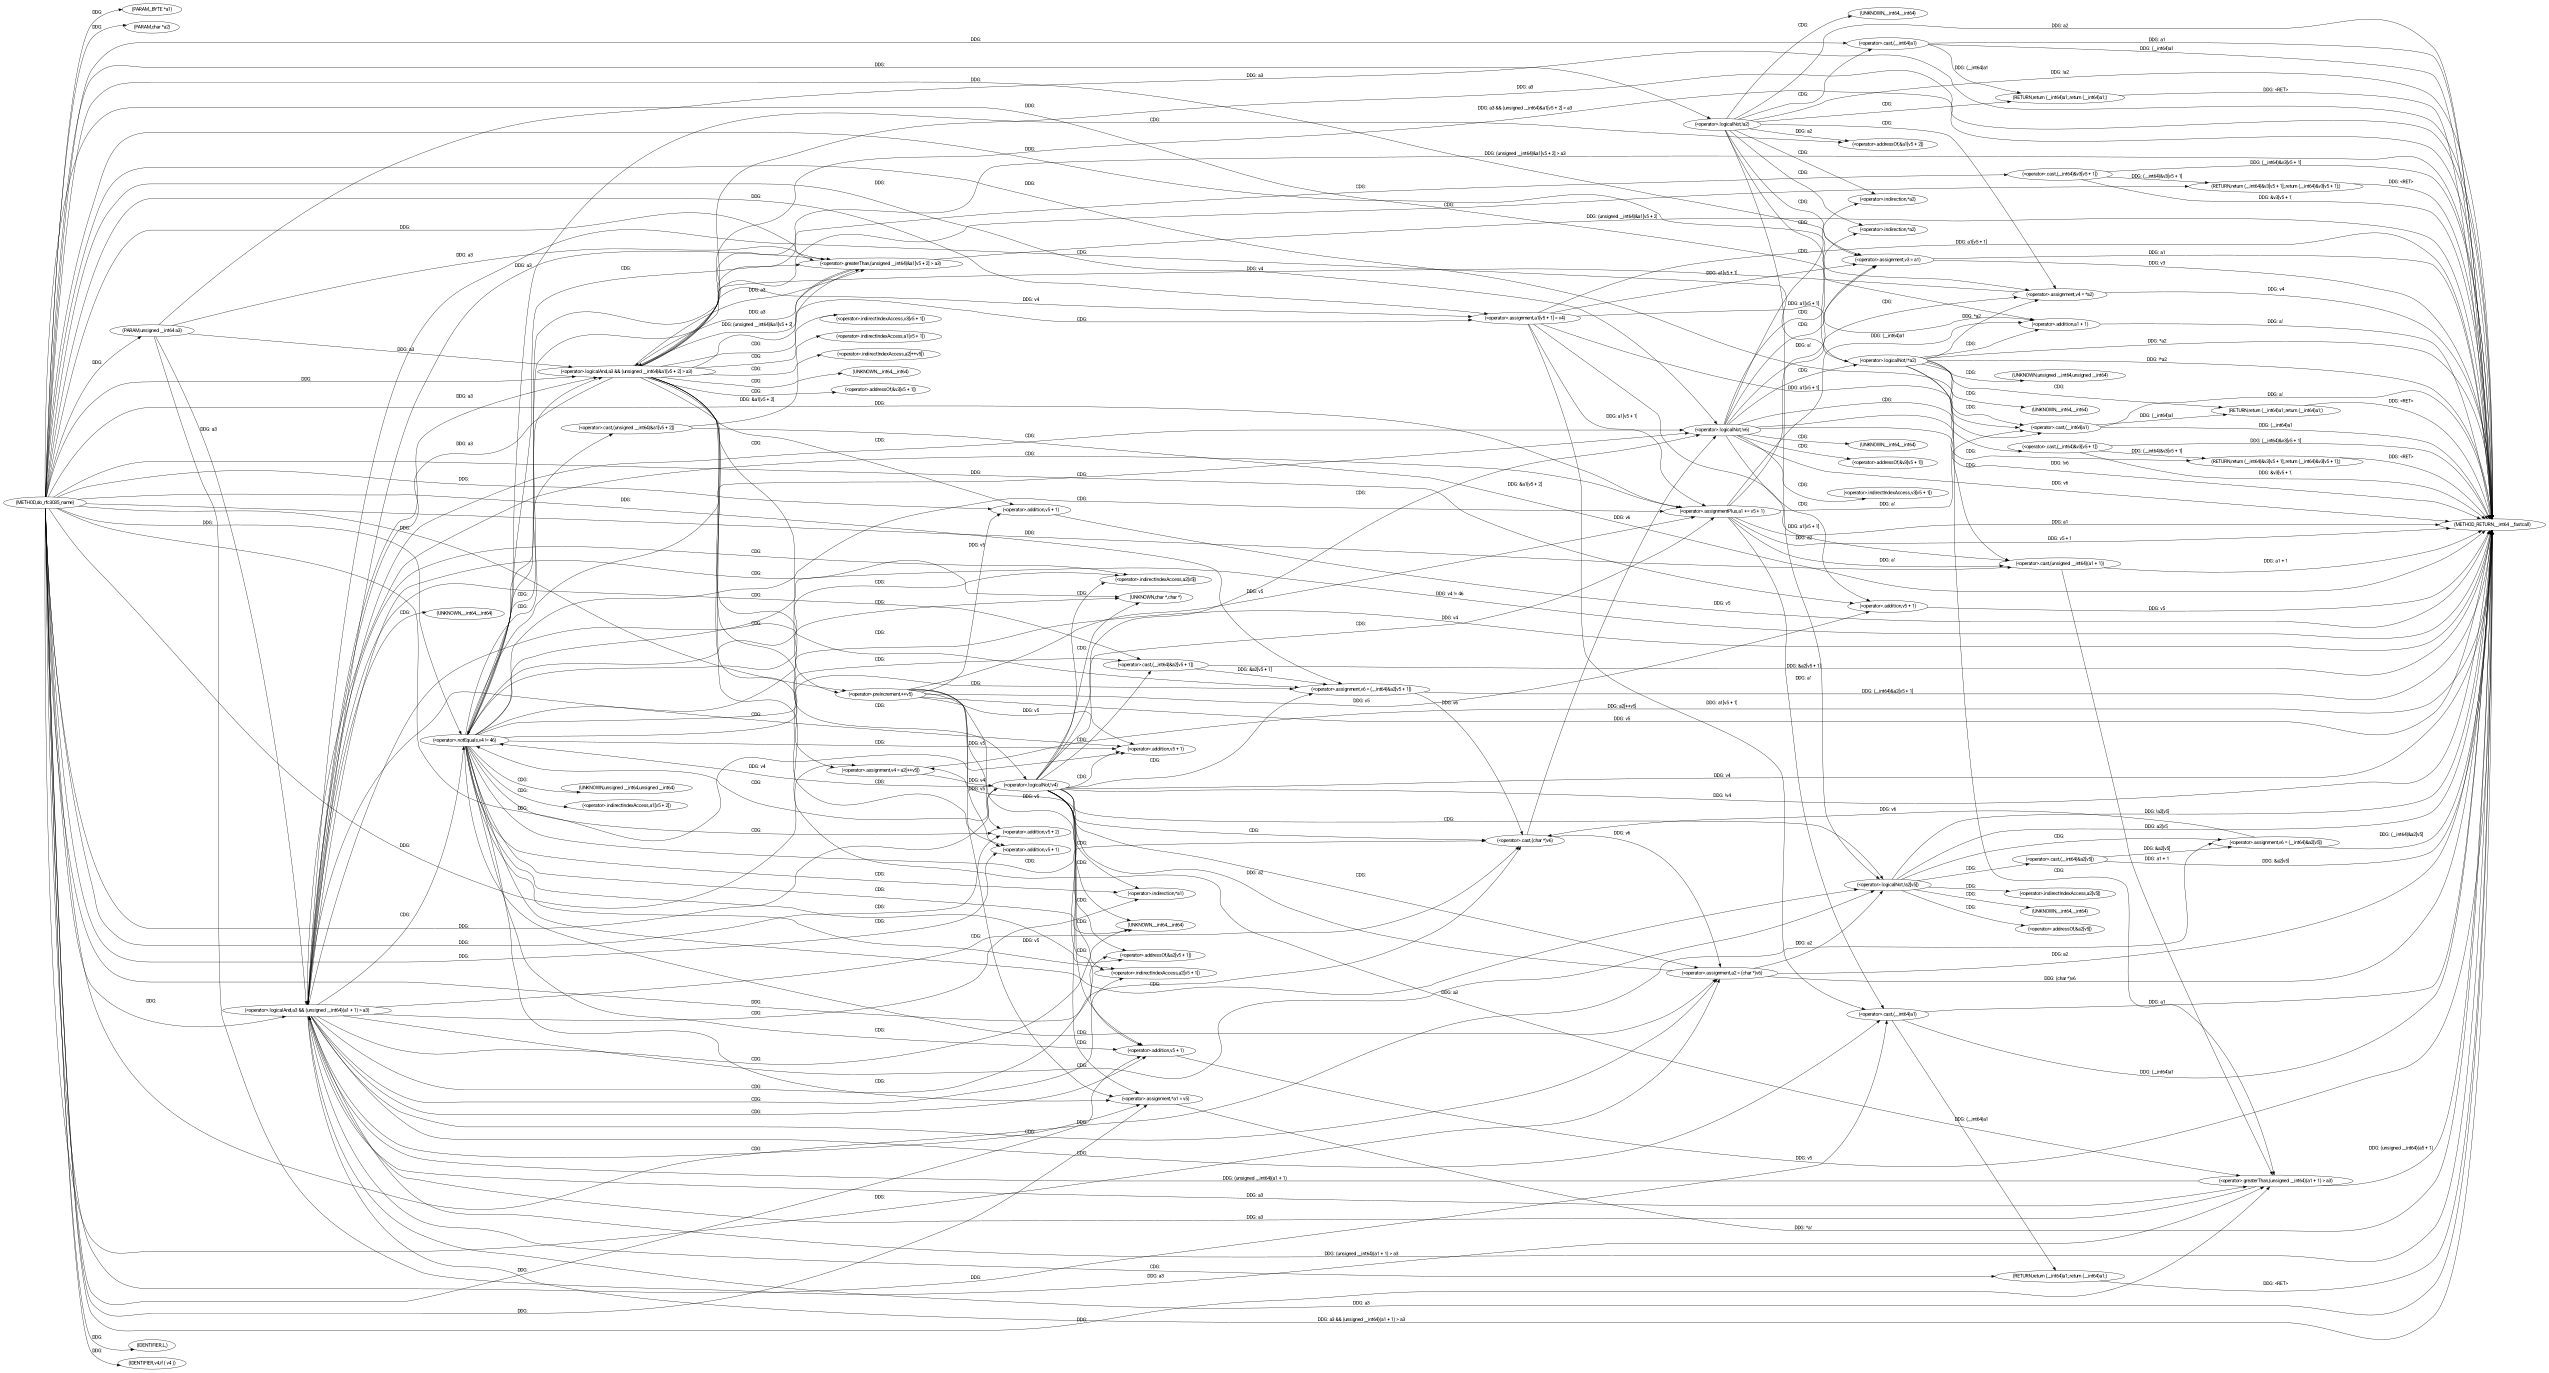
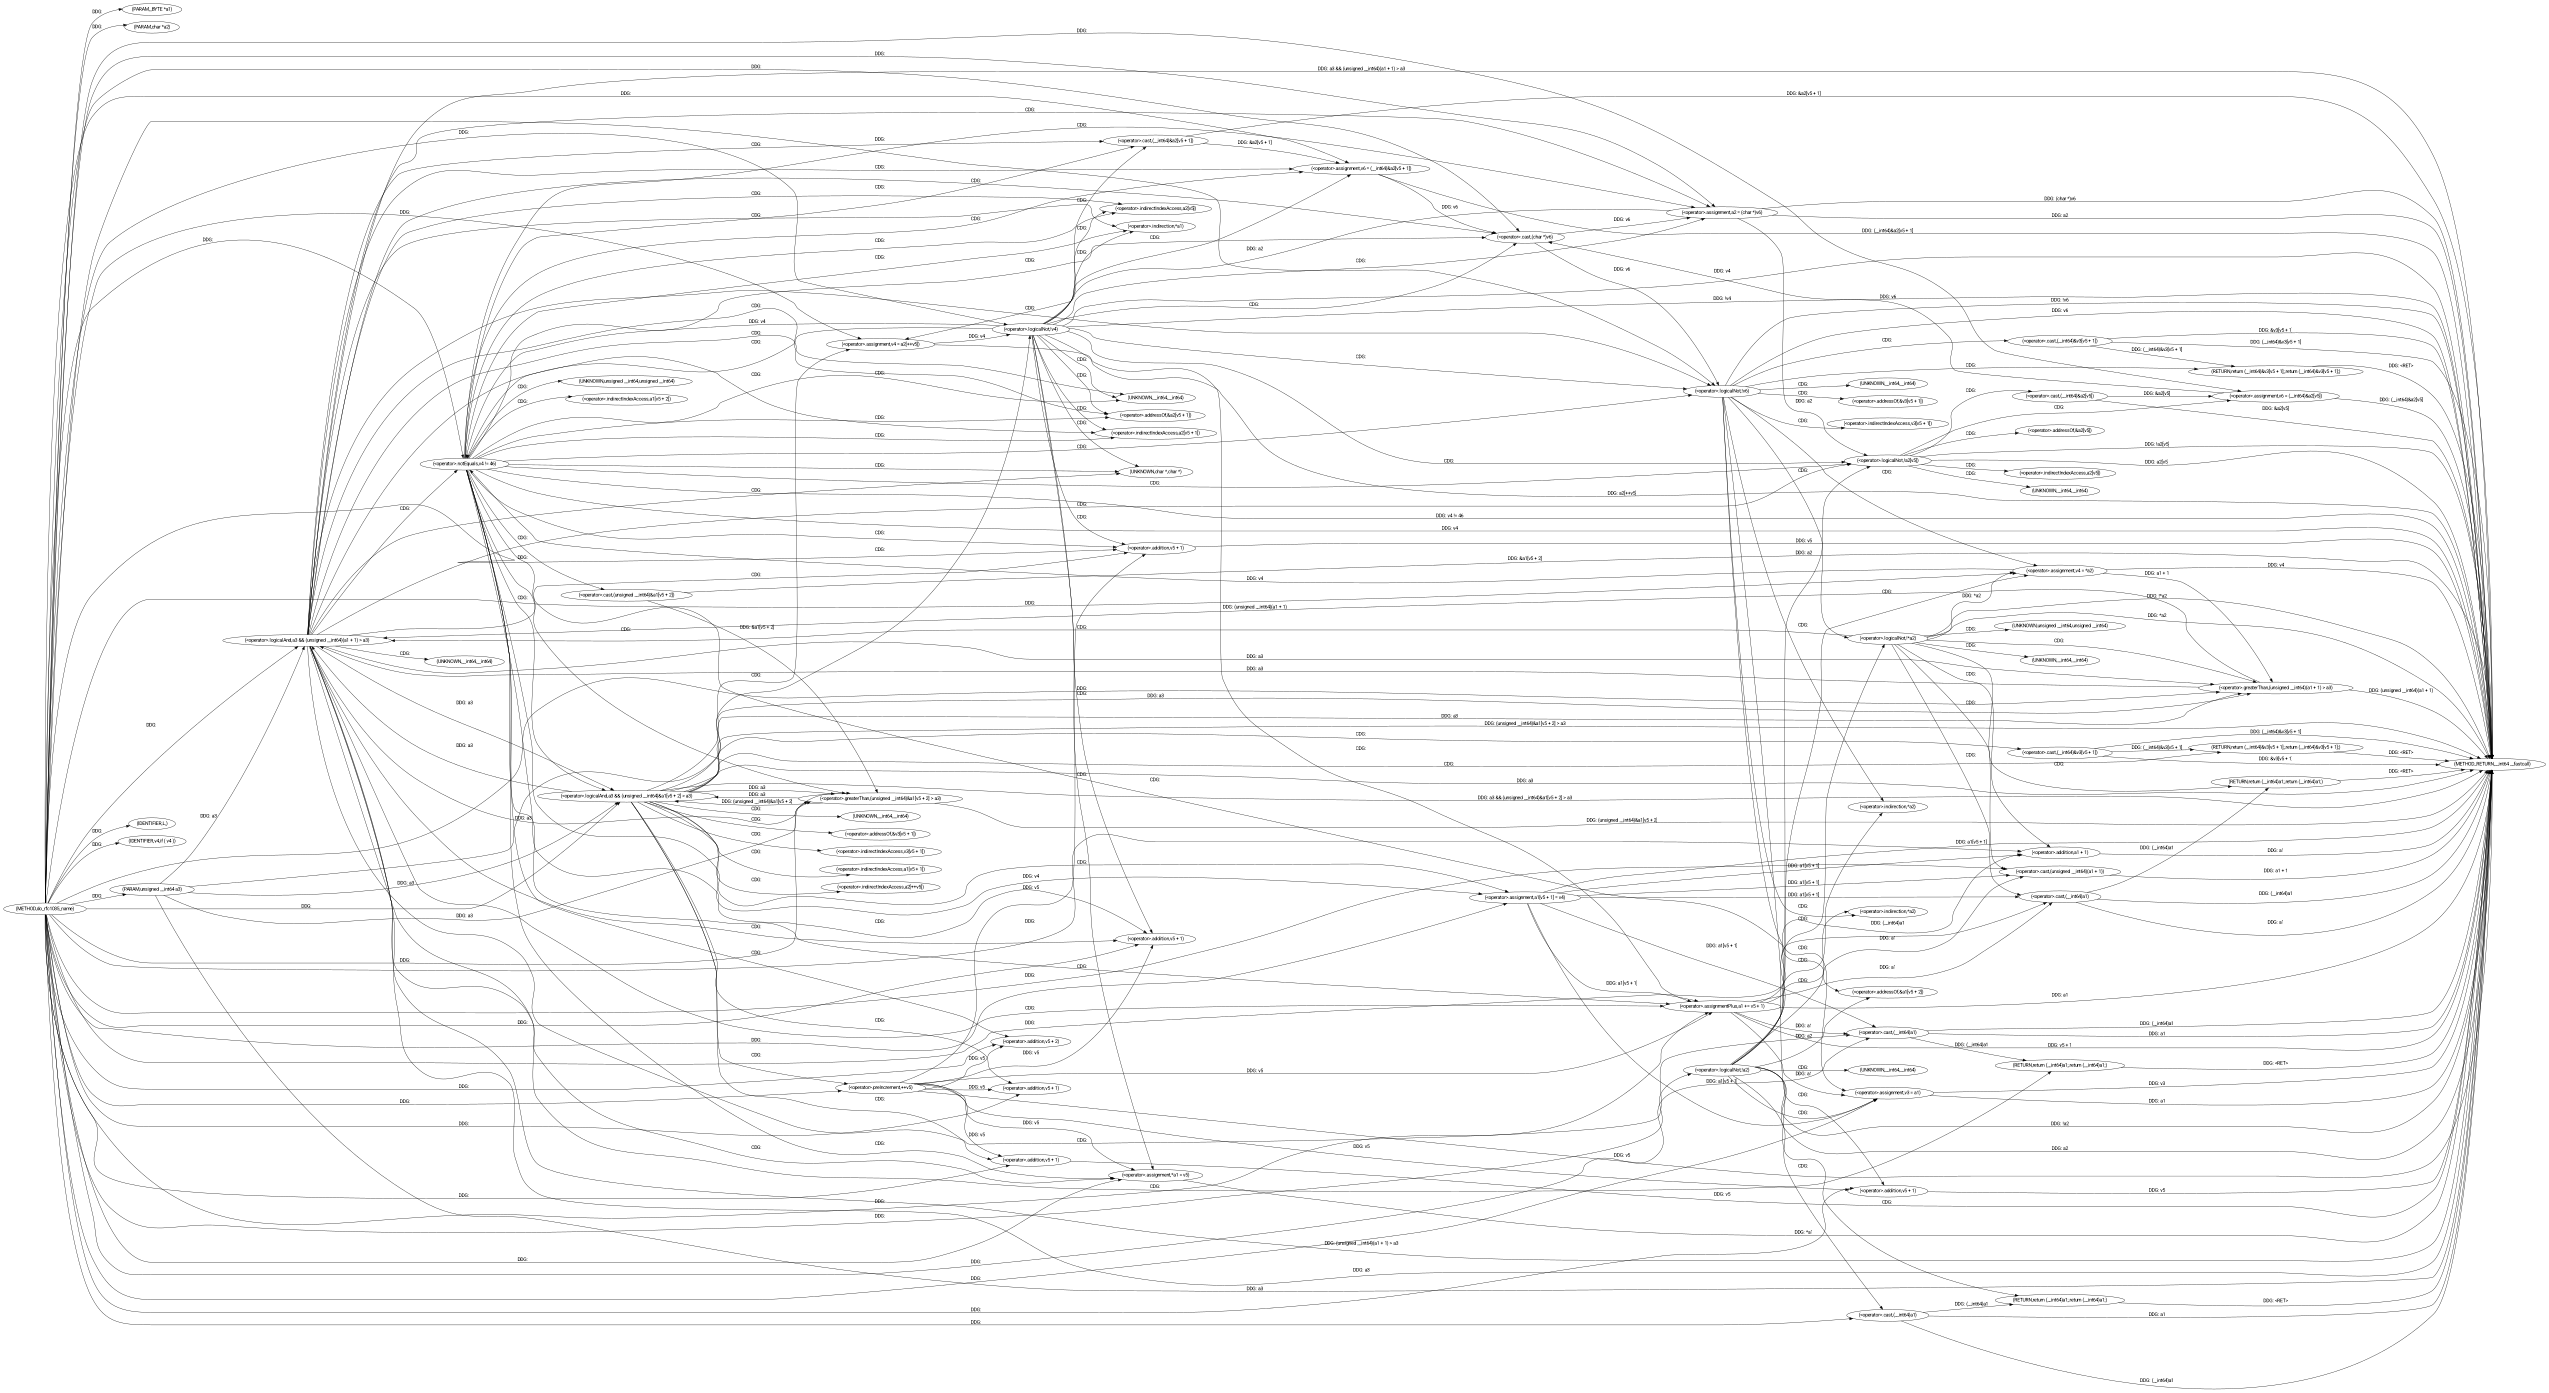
(45, 503) -> (45, 909)
(2139, 880) -> (2204, 597)
(2401, 1148) -> (2401, 691)
